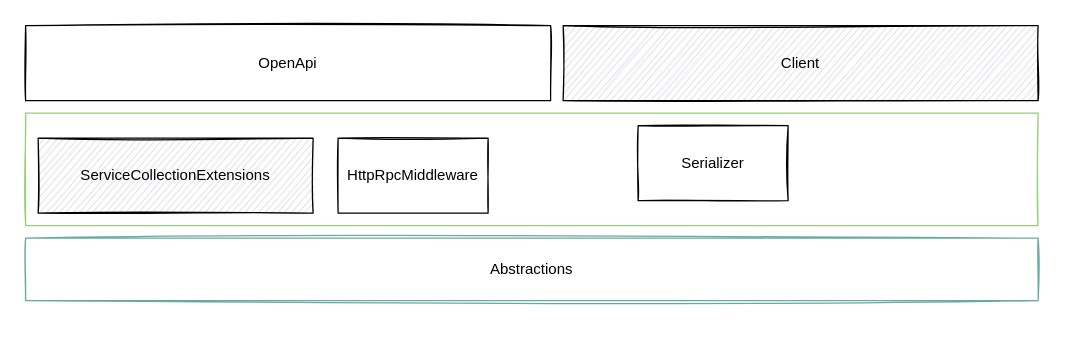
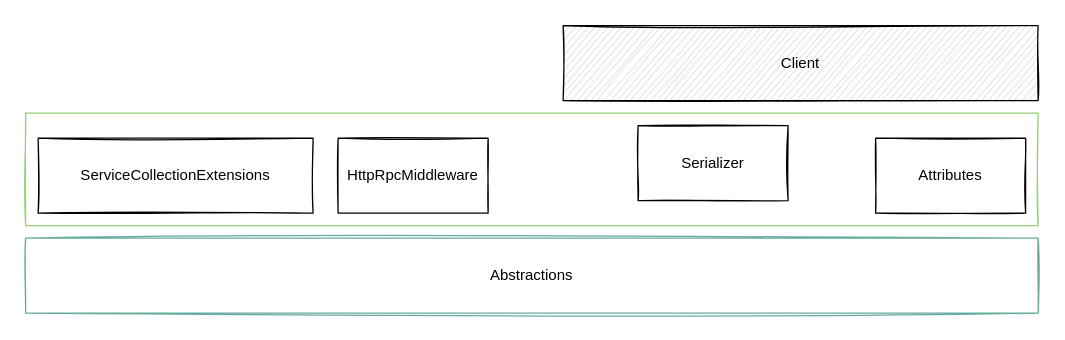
(288, 63) -> none
(176, 176) -> (176, 176)
none -> (951, 176)
(532, 269) -> (532, 276)
